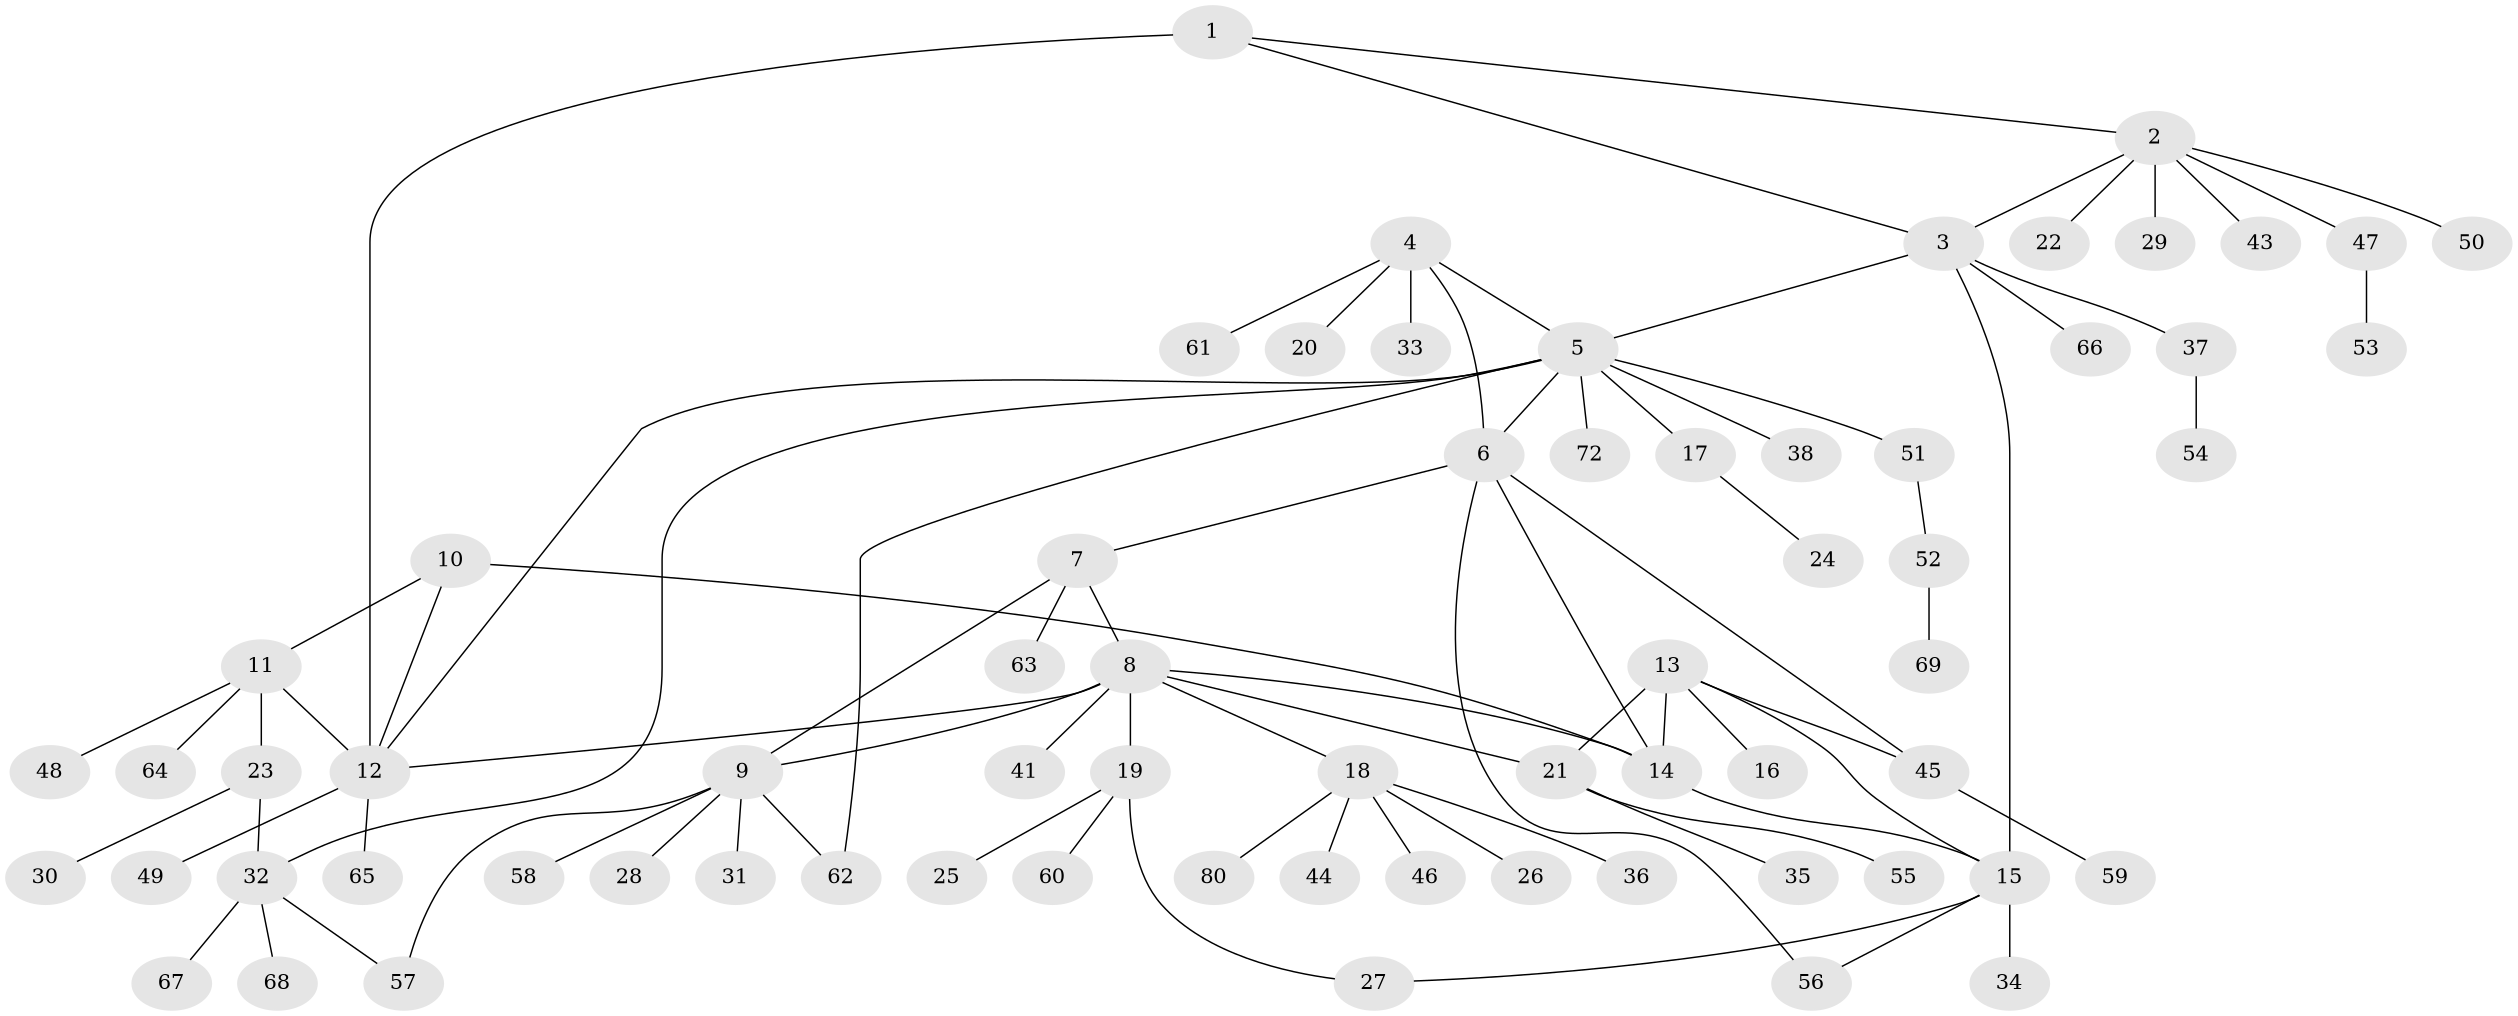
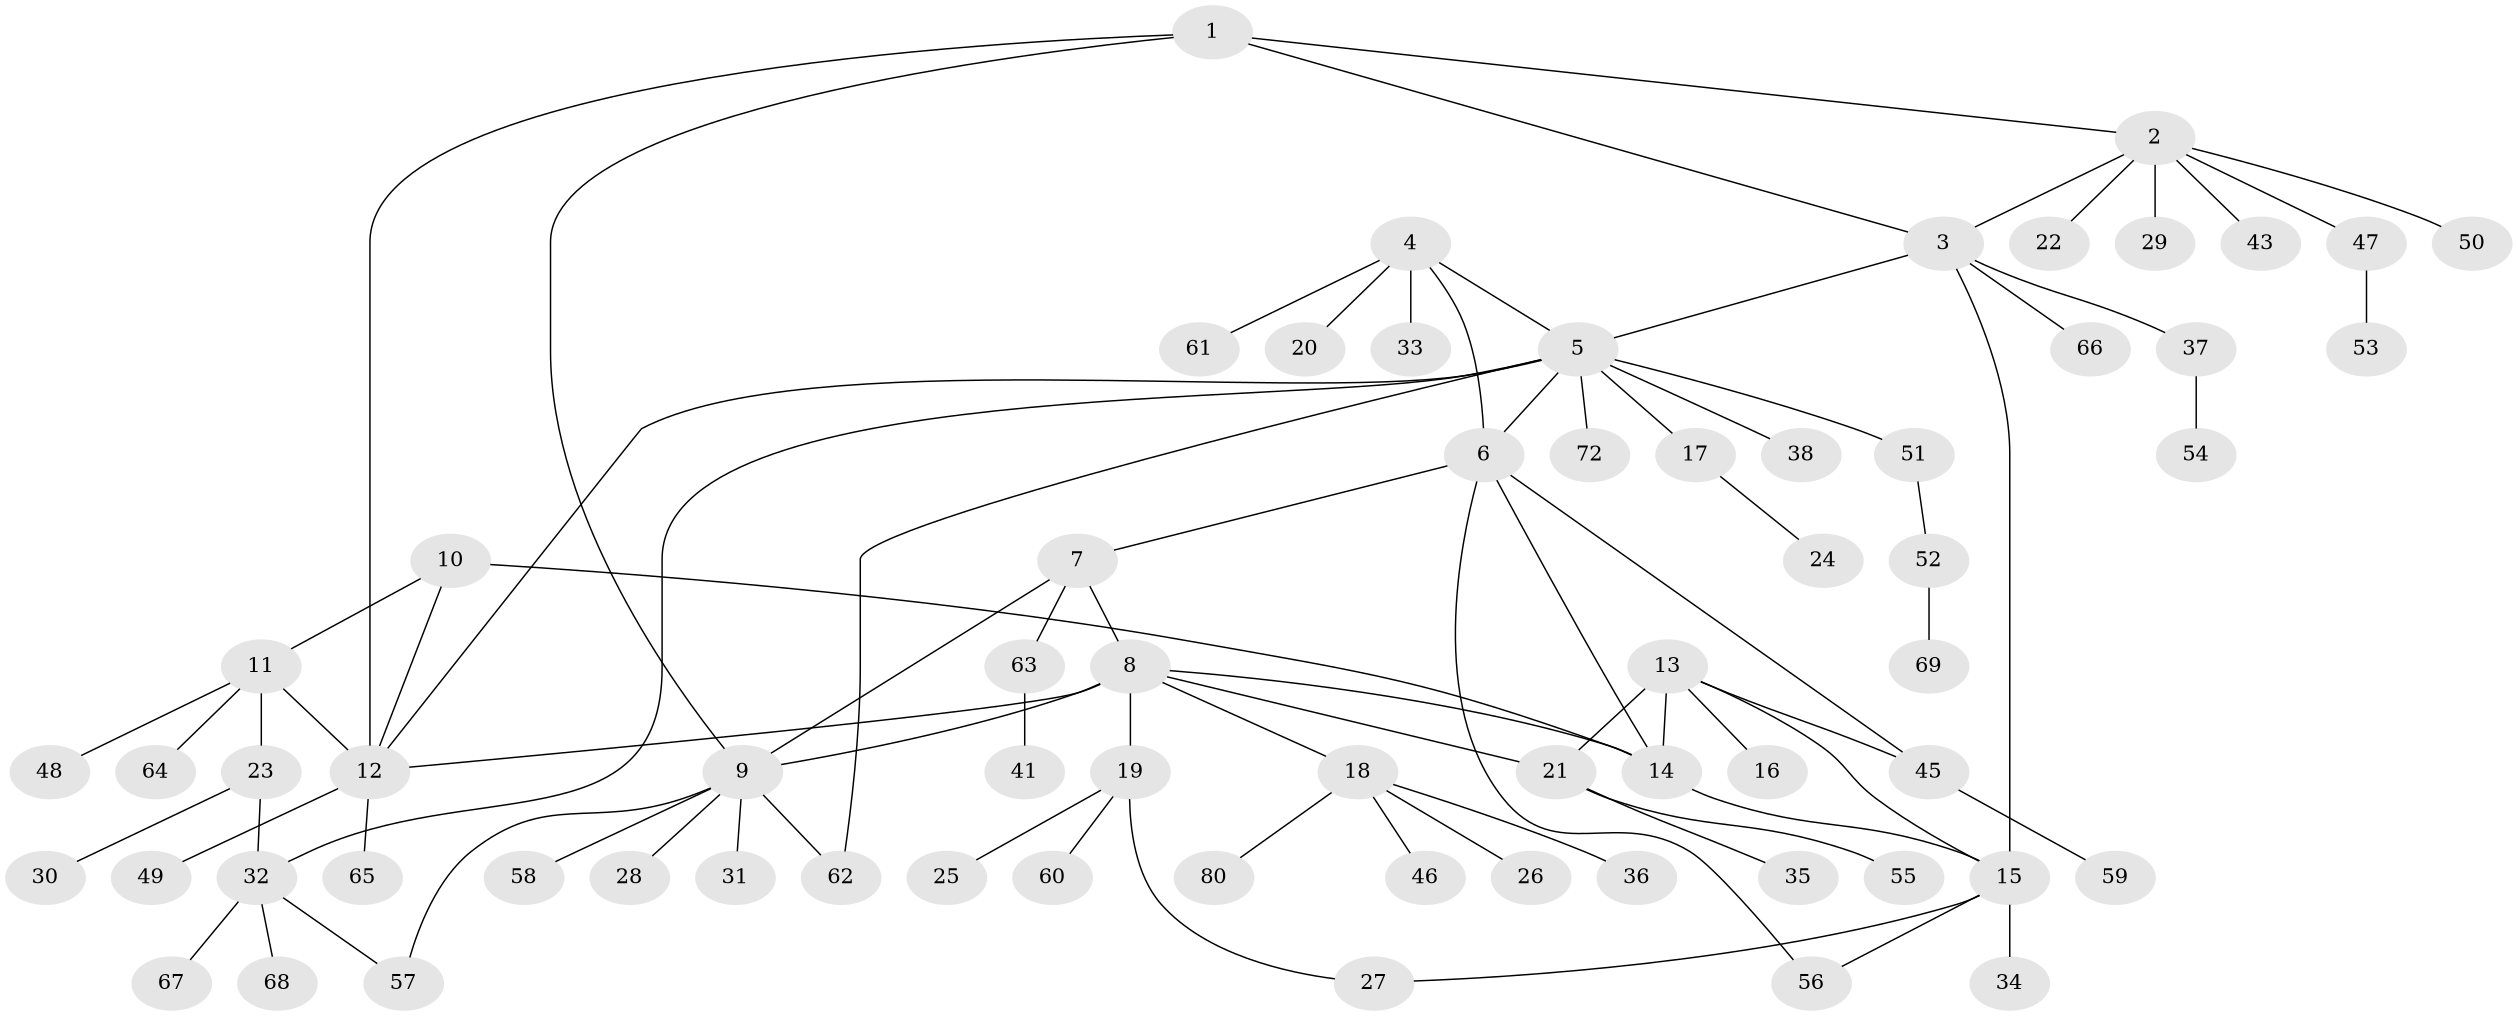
none -> (583, 188)
(1078, 719) -> (1025, 719)
(1320, 878) -> none
